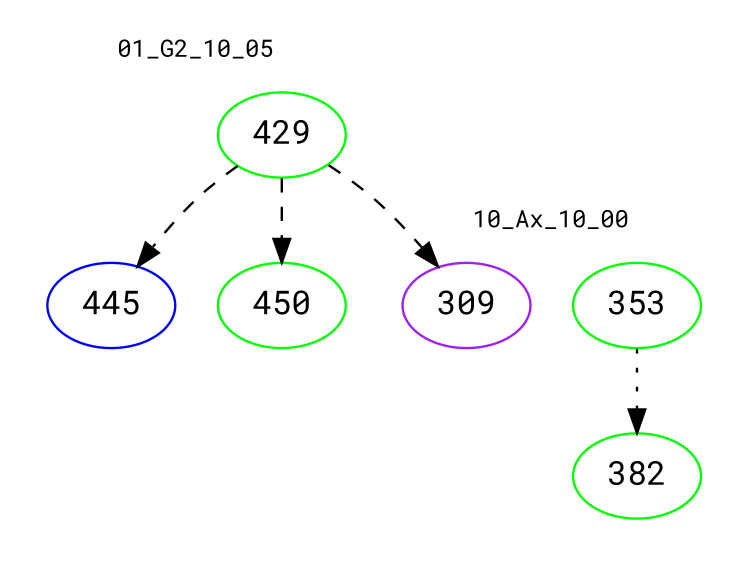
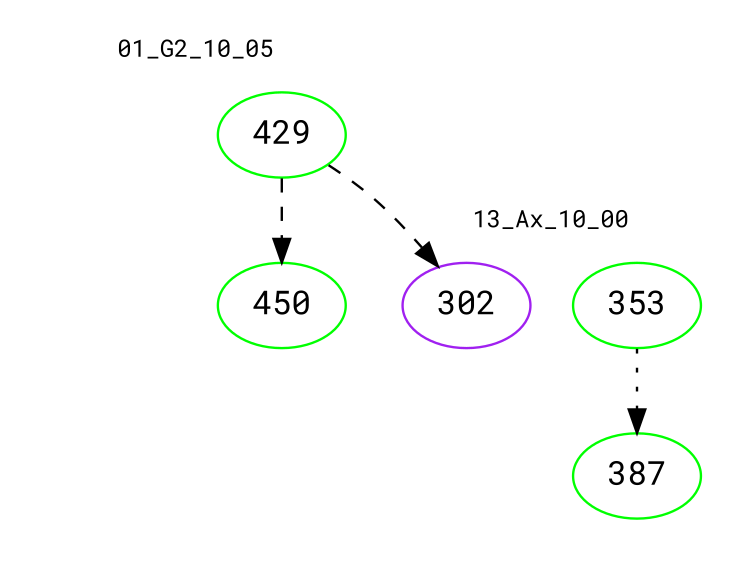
(552, 221) -> (552, 221)
(111, 305) -> none
(467, 305) -> (467, 305)
(637, 476) -> (637, 476)
